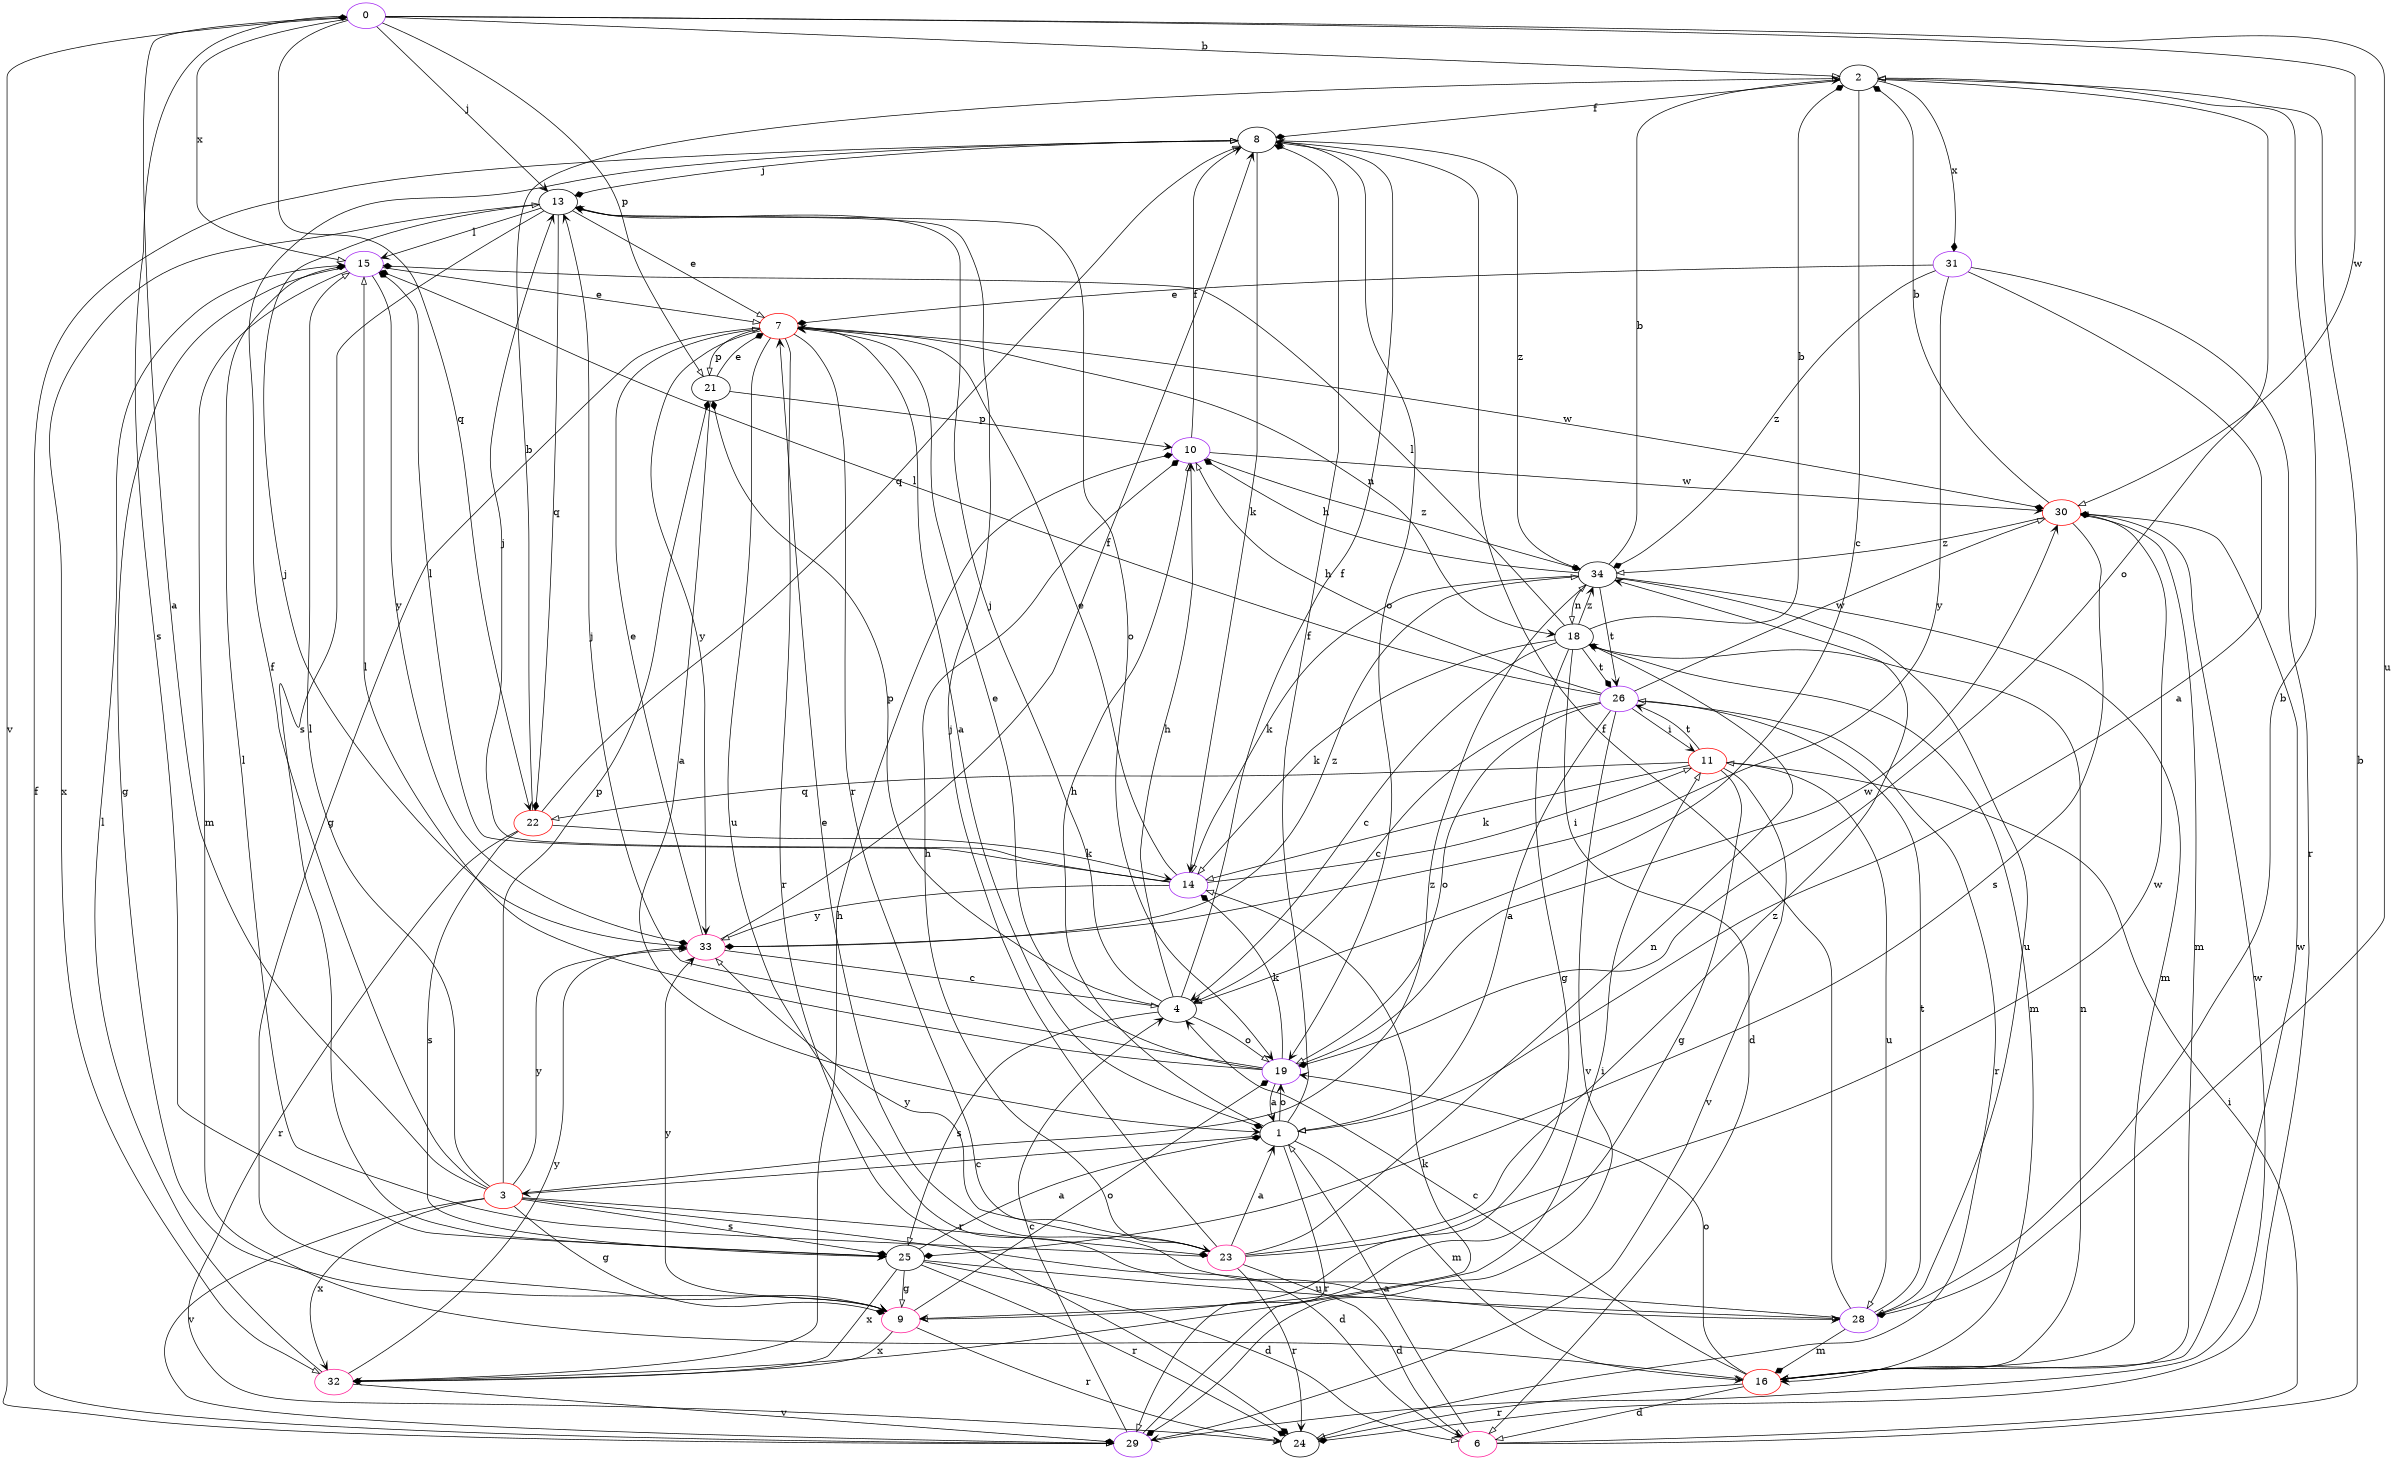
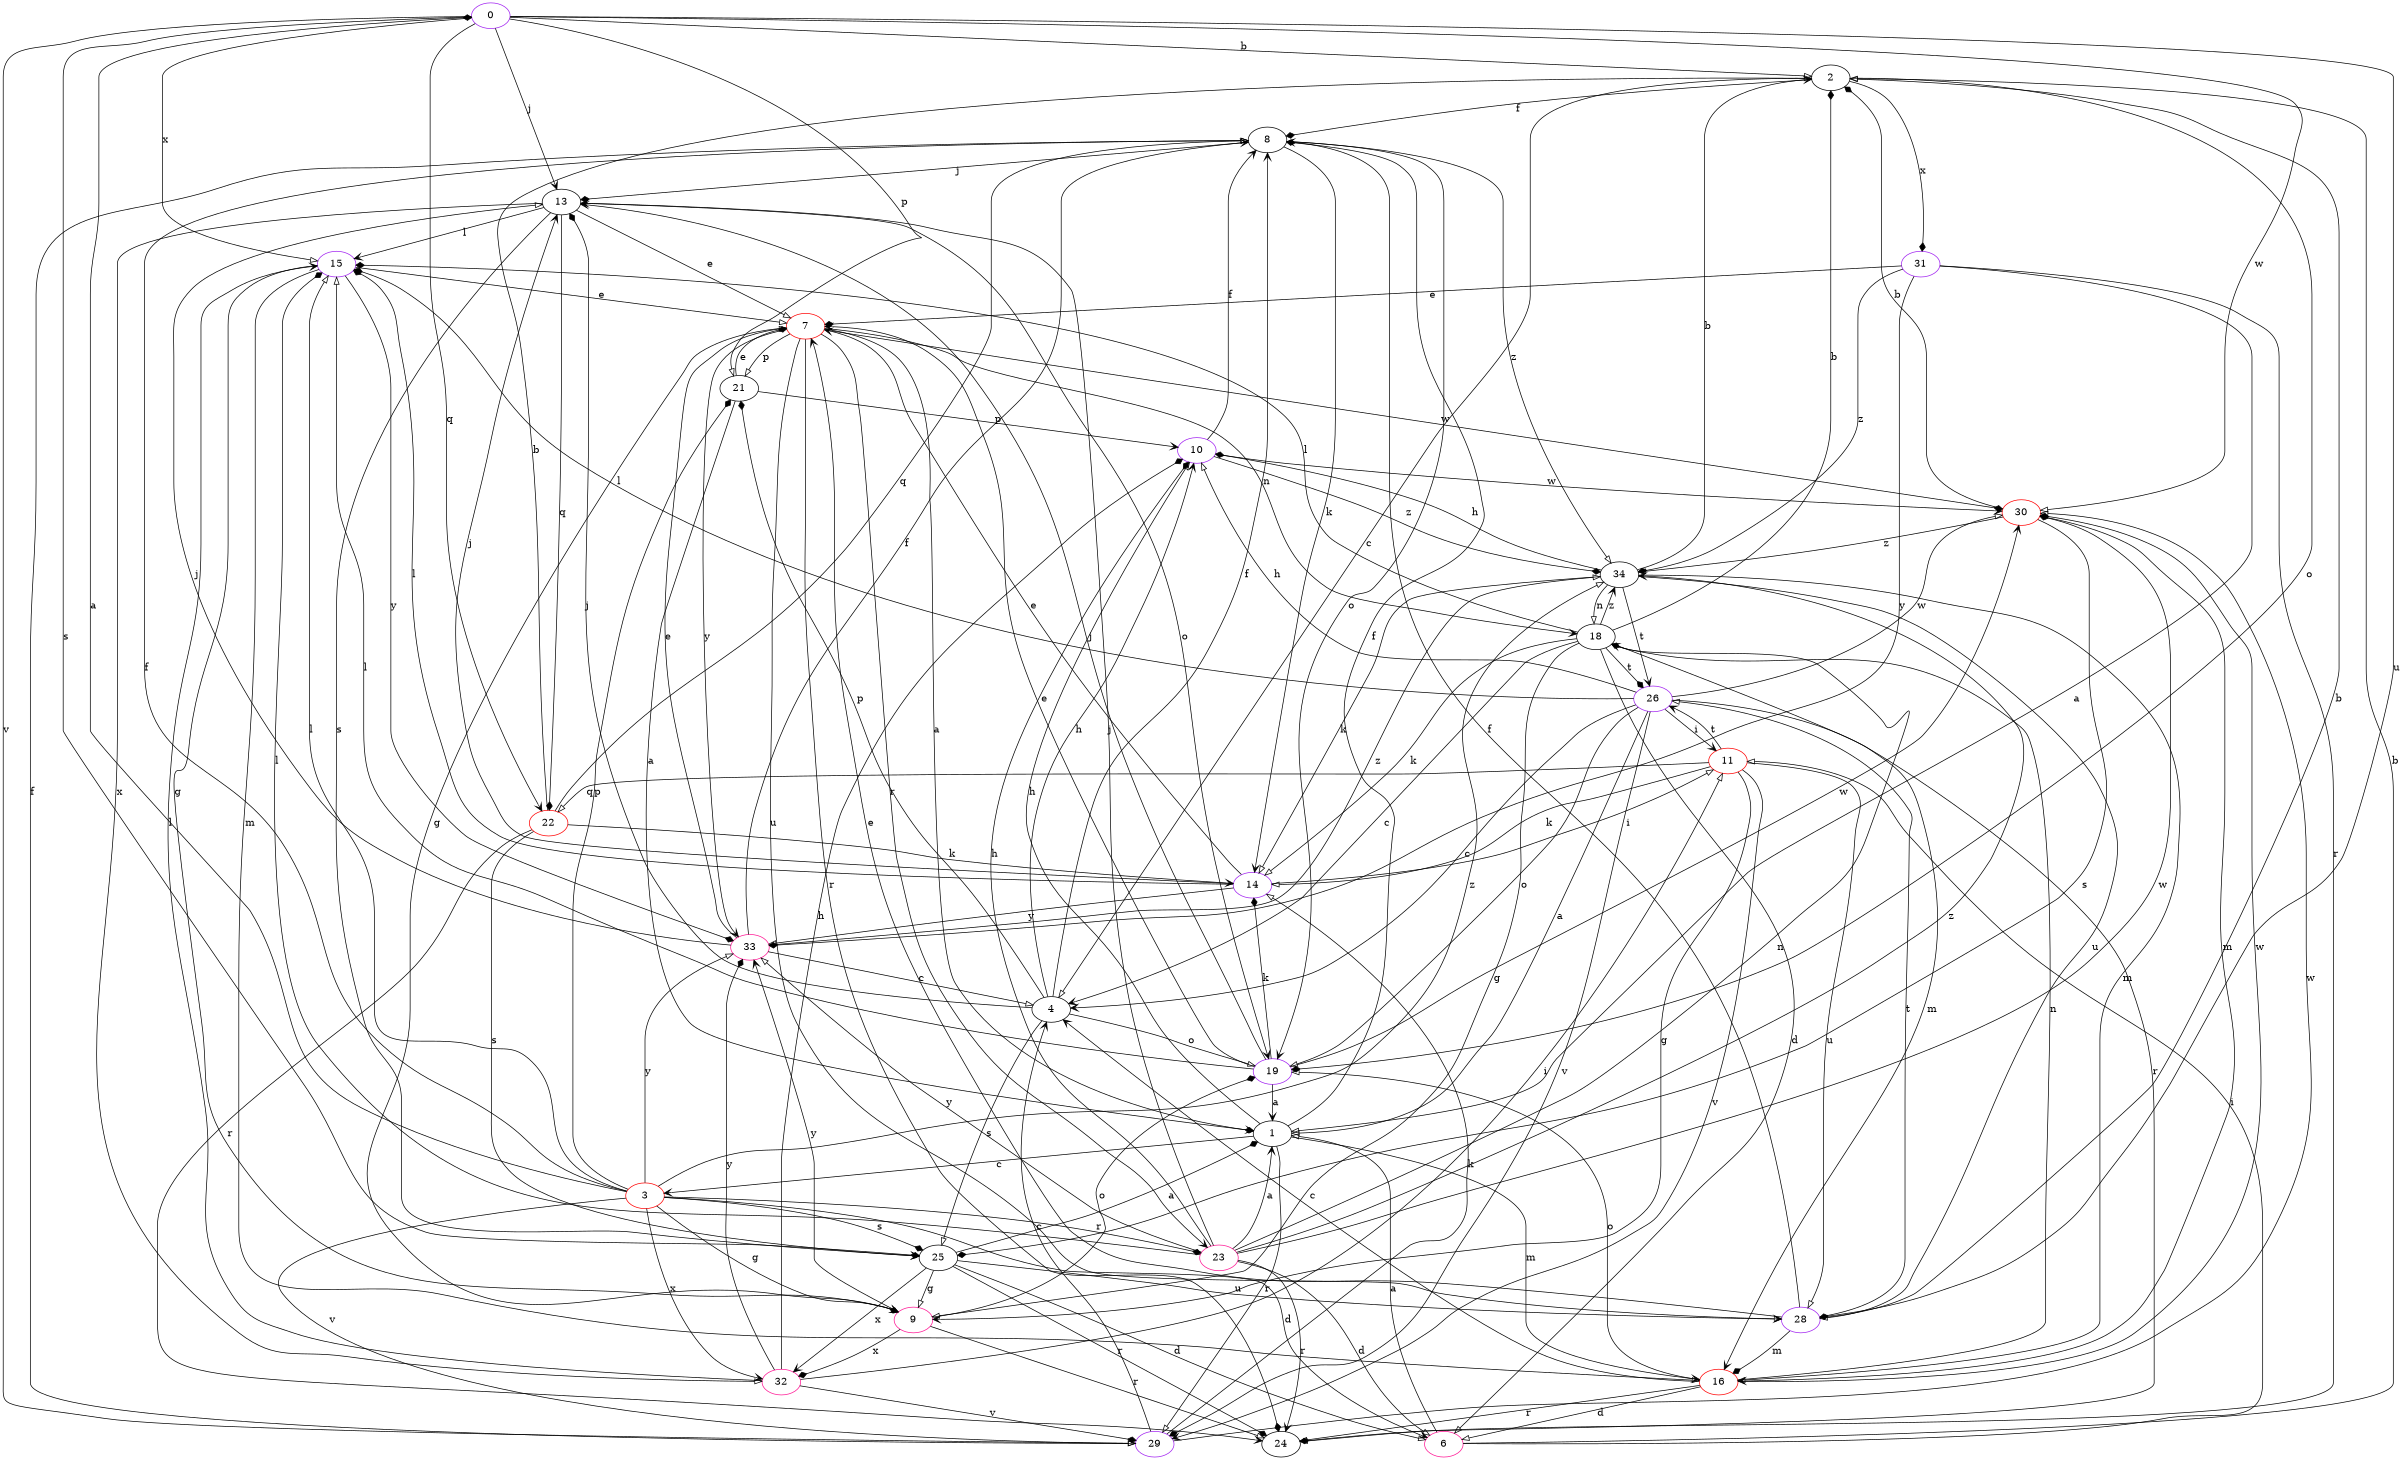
(1280, 1106) -> none
(1601, 1145) -> (1576, 1153)
